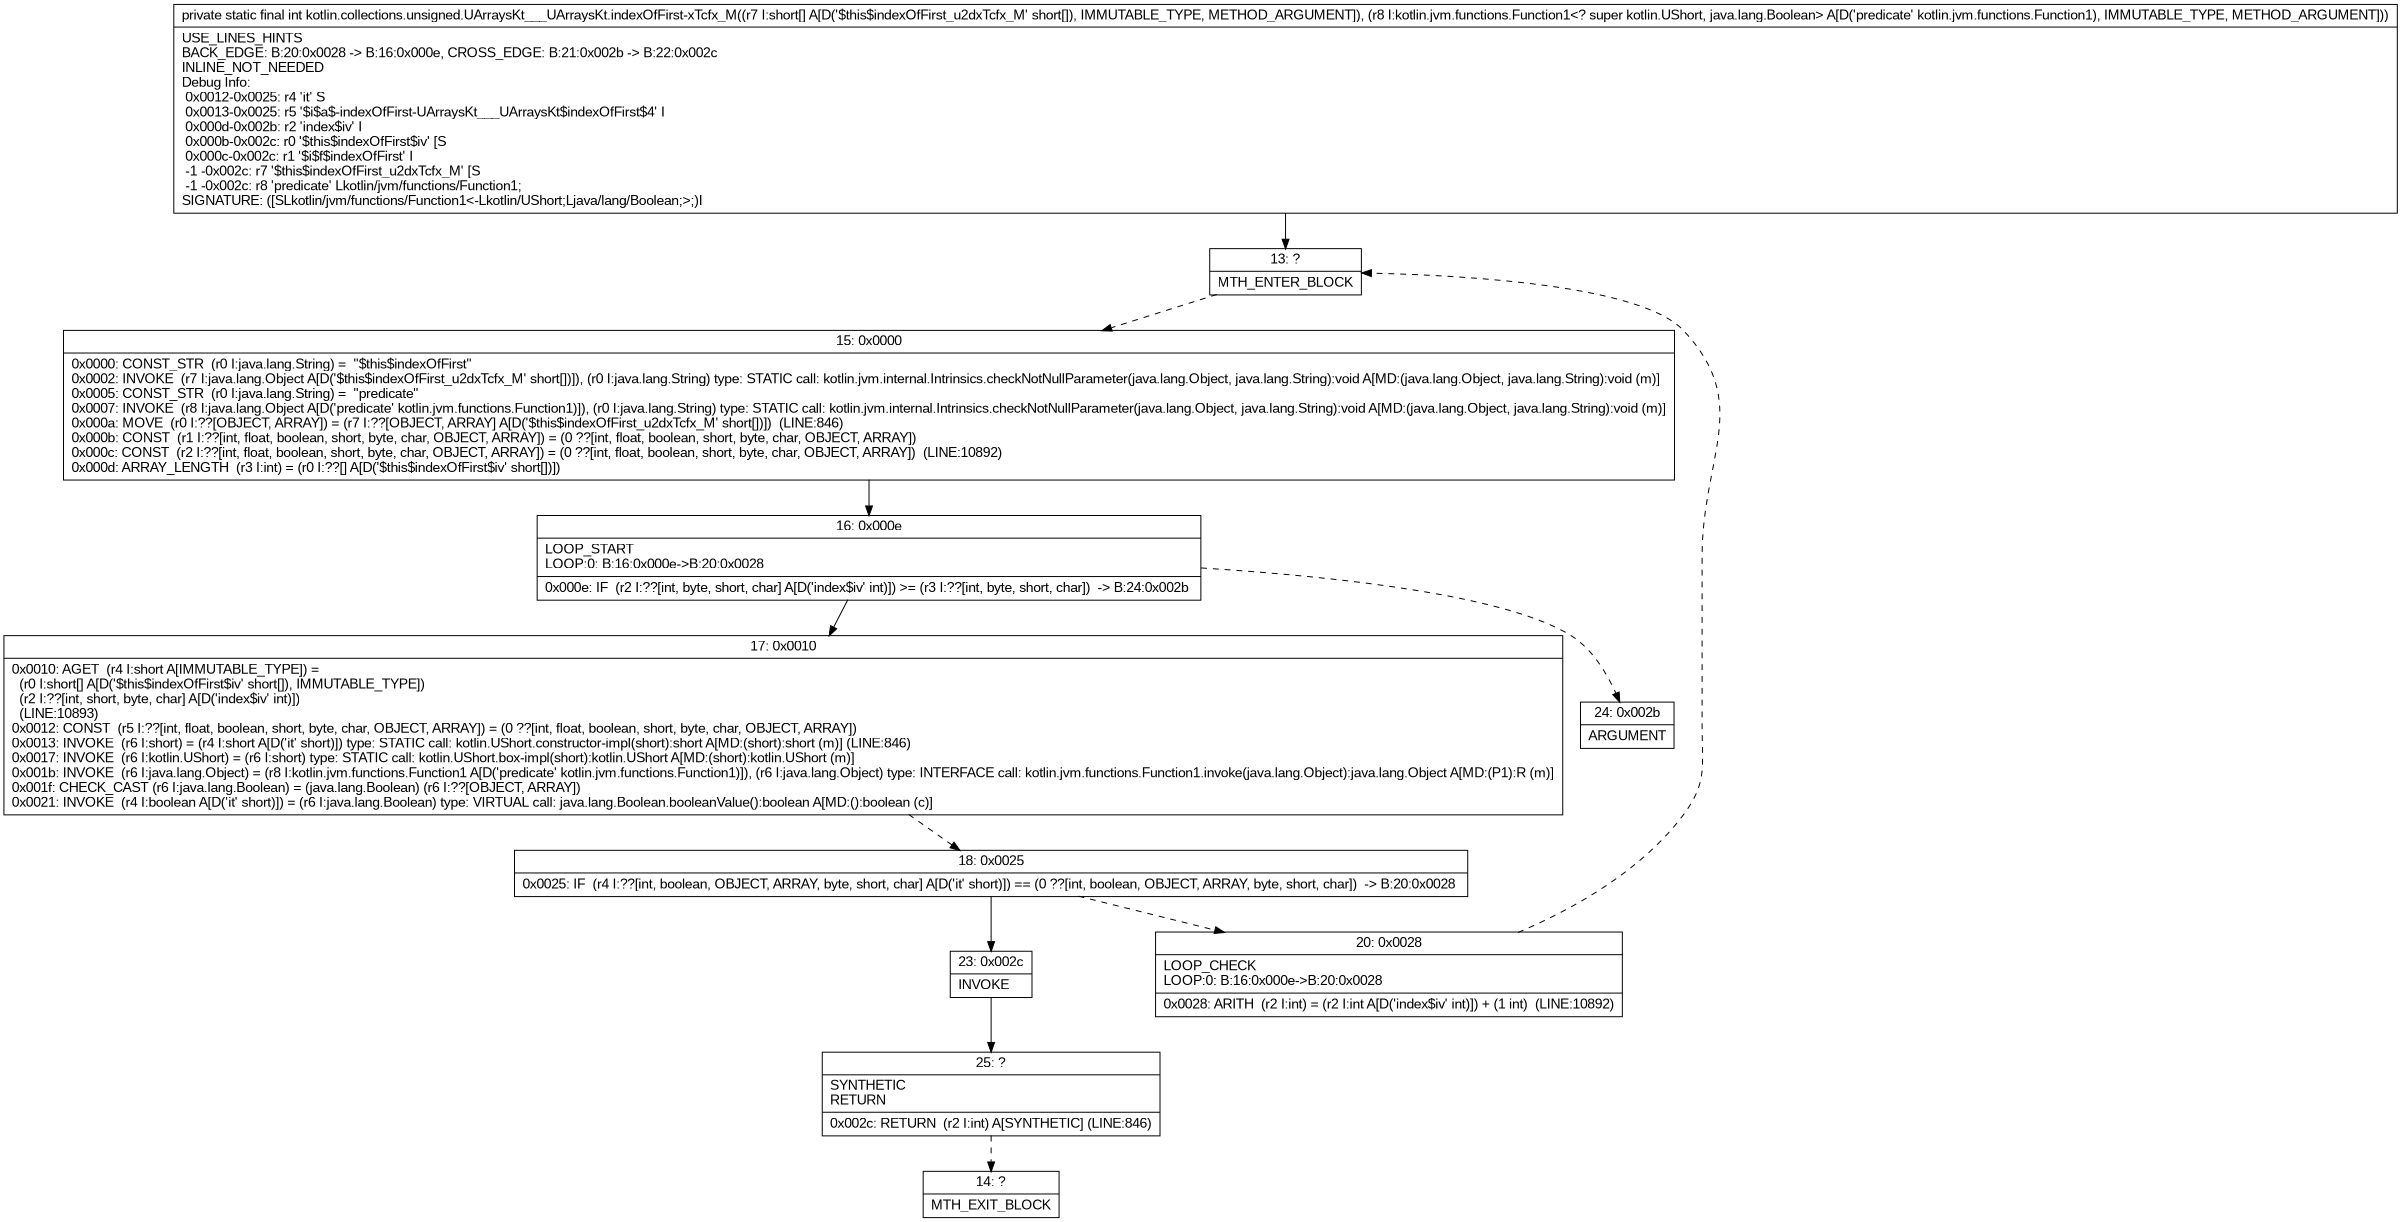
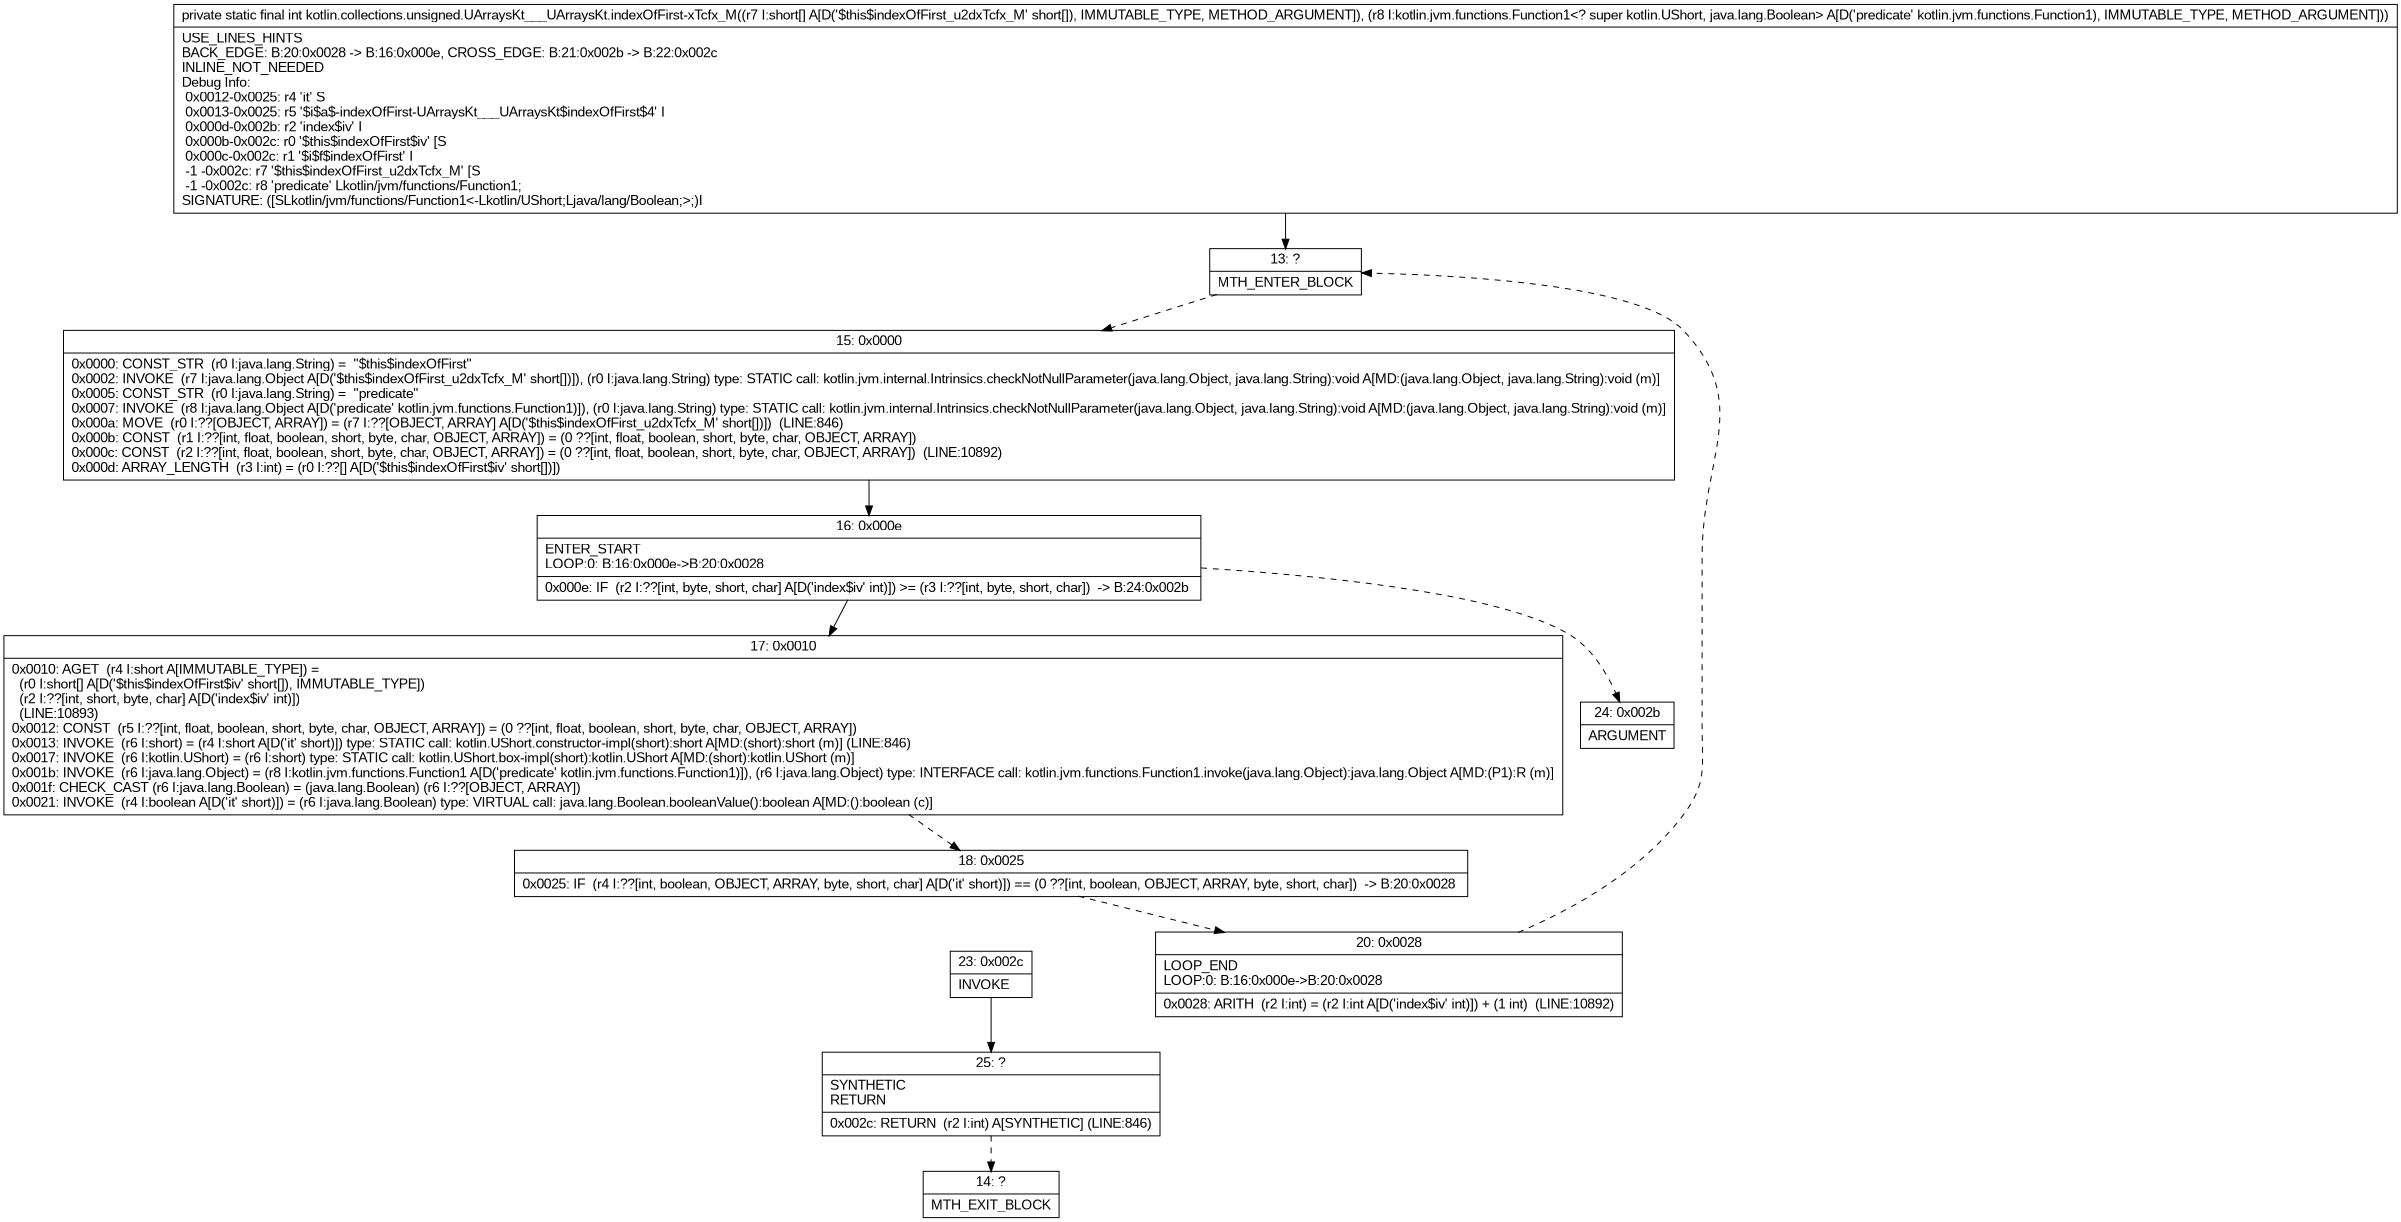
(590, 549) -> (593, 549)
(991, 919) -> none
(1210, 966) -> (1201, 966)
